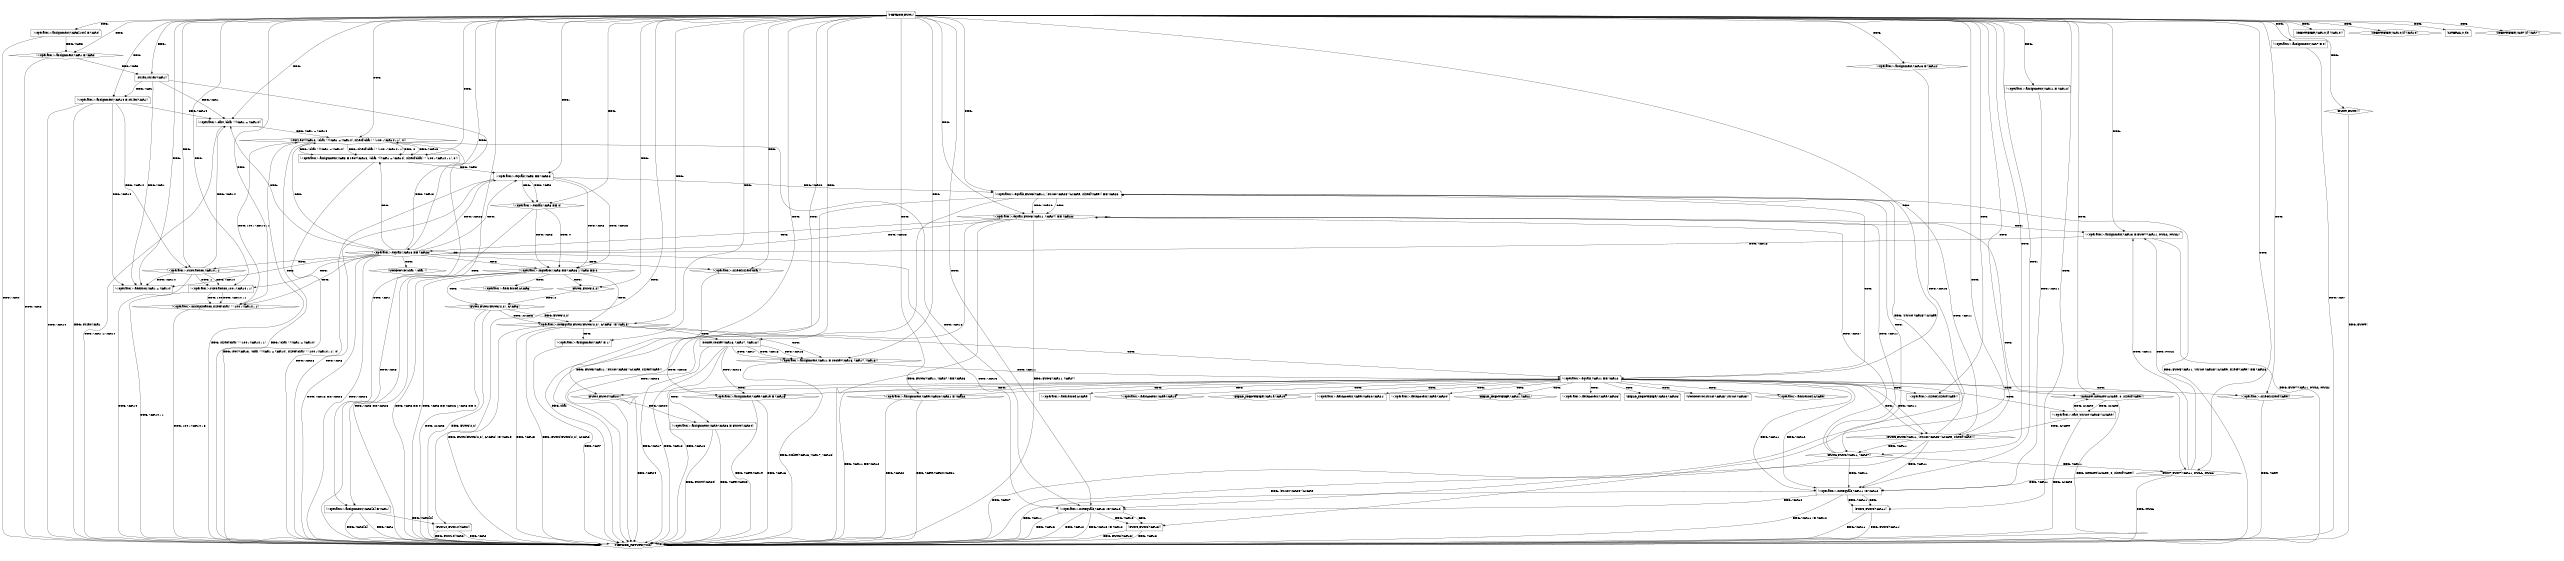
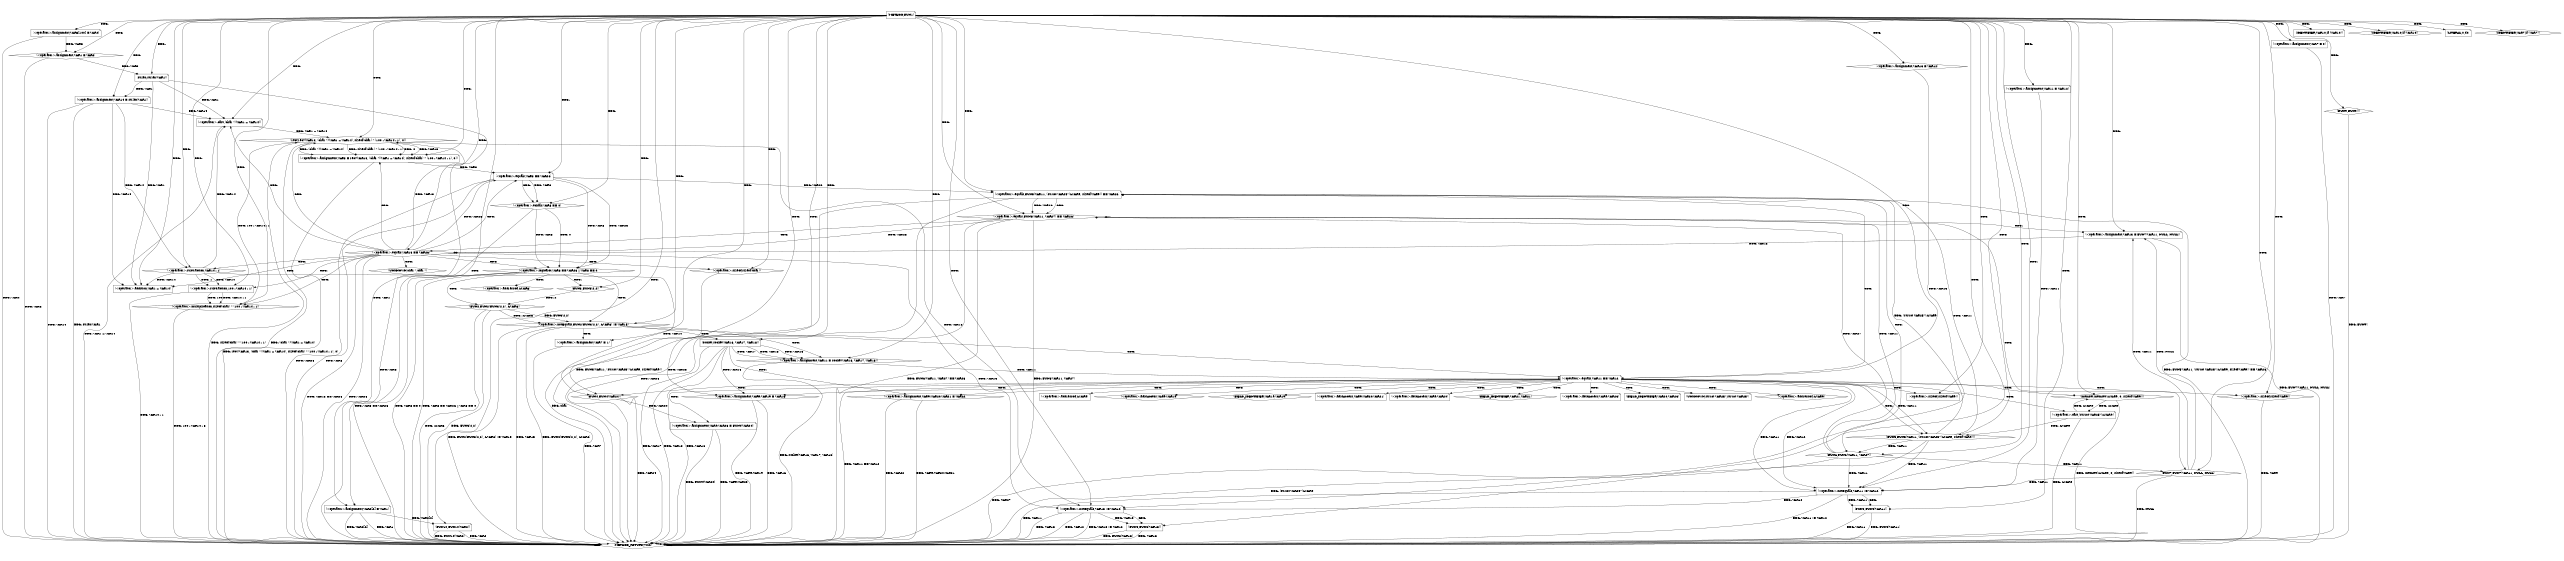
(901, 215) -> (809, 380)
(143, 538) -> (528, 276)
